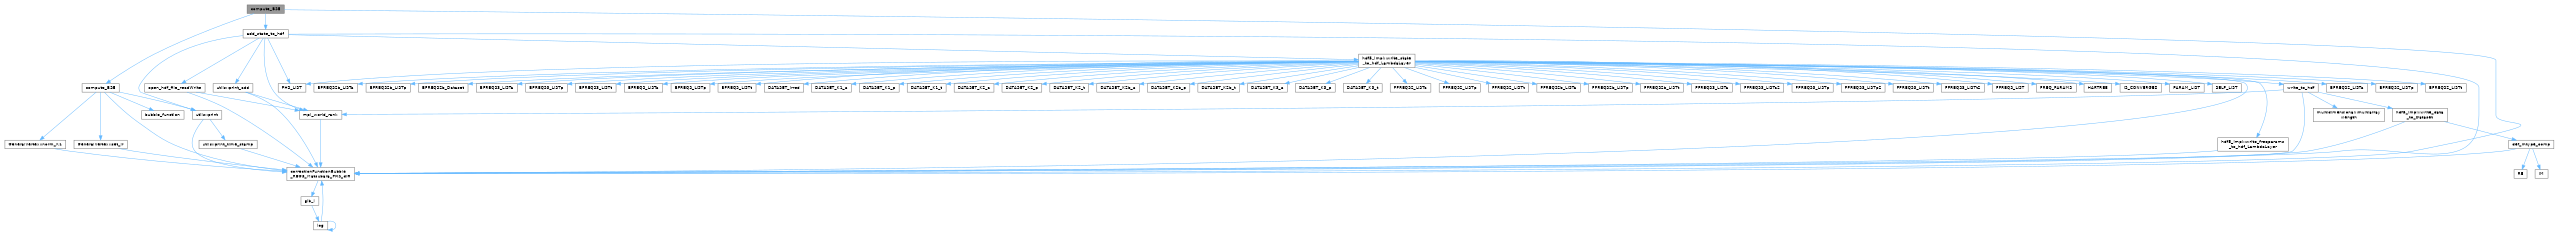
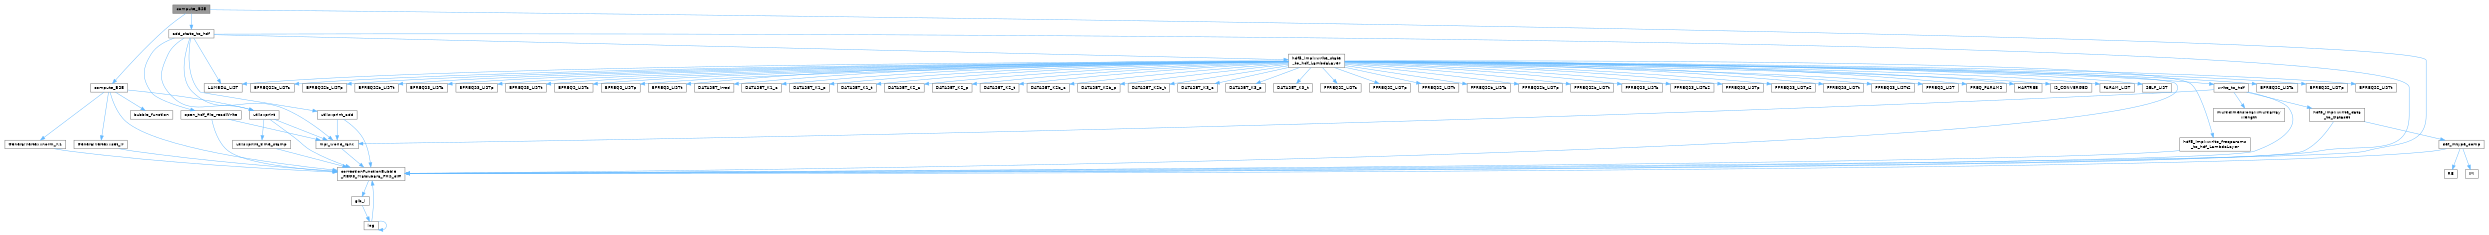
(292, 88) -> (223, 88)
(443, 88) -> (377, 88)
none -> (299, 129)
